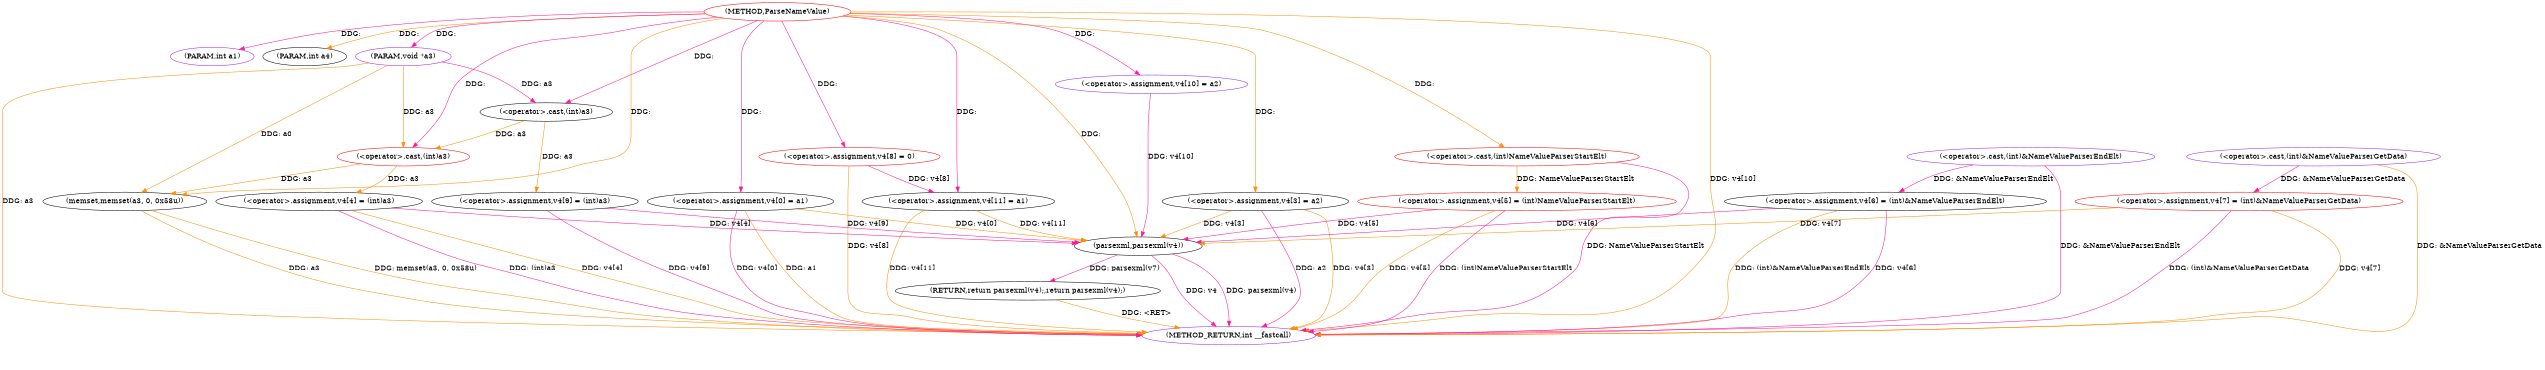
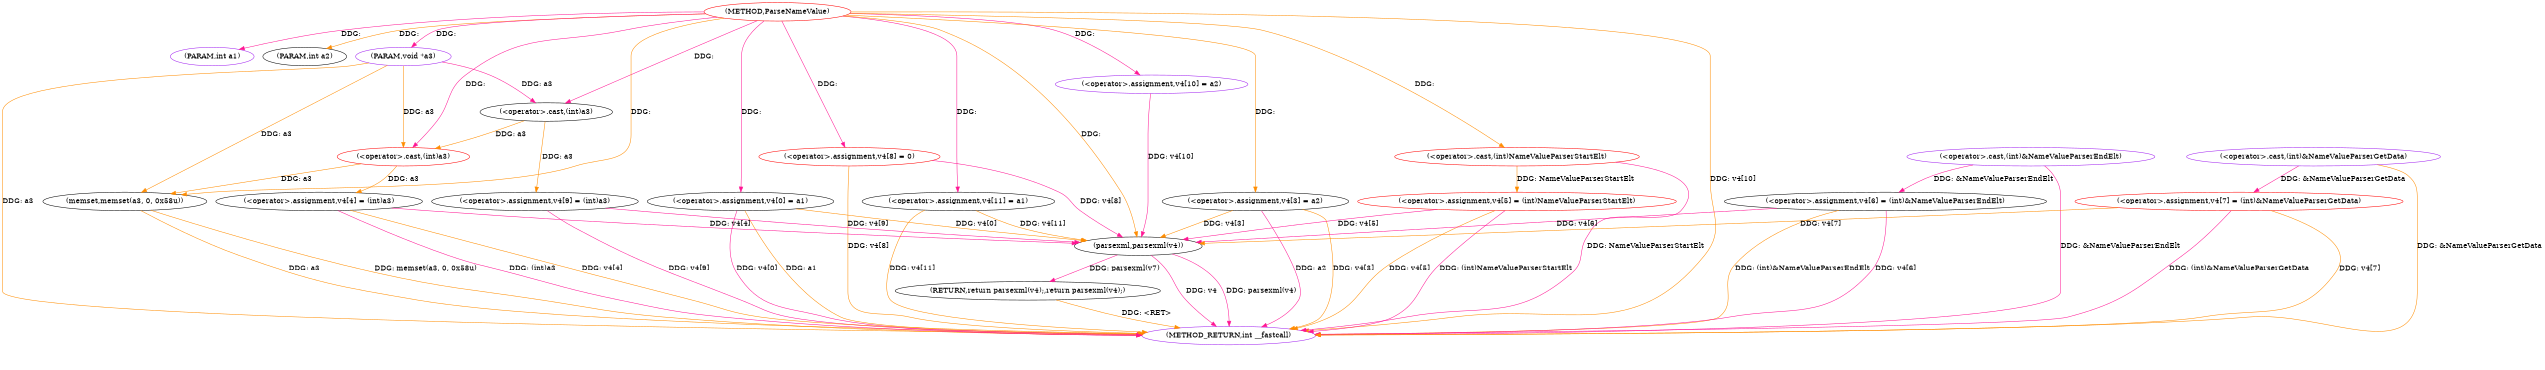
(305, 57) -> (305, 57)
(277, 134) -> (277, 134)
(899, 179) -> (1032, 181)
